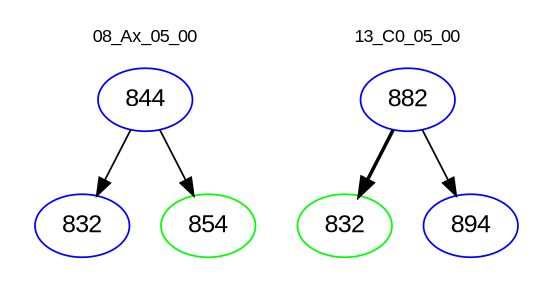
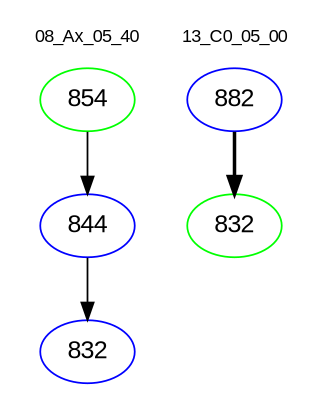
(145, 38) -> (88, 38)
(173, 155) -> (88, 154)
(471, 226) -> none
